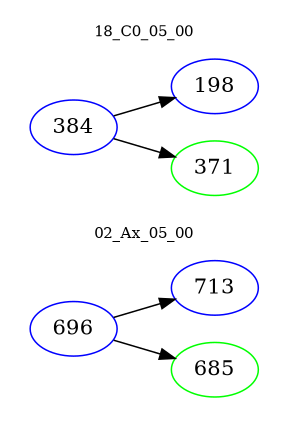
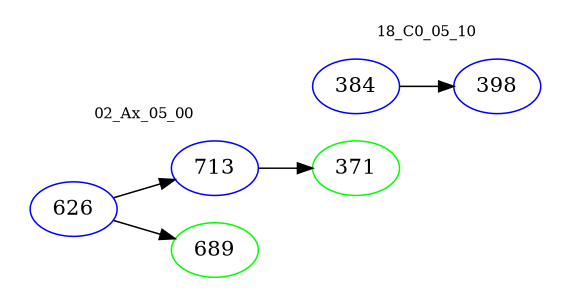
(144, 33) -> (427, 33)
(215, 86) -> (497, 86)
(137, 146) -> (280, 168)
(74, 329) -> (74, 209)
(215, 370) -> (215, 250)
